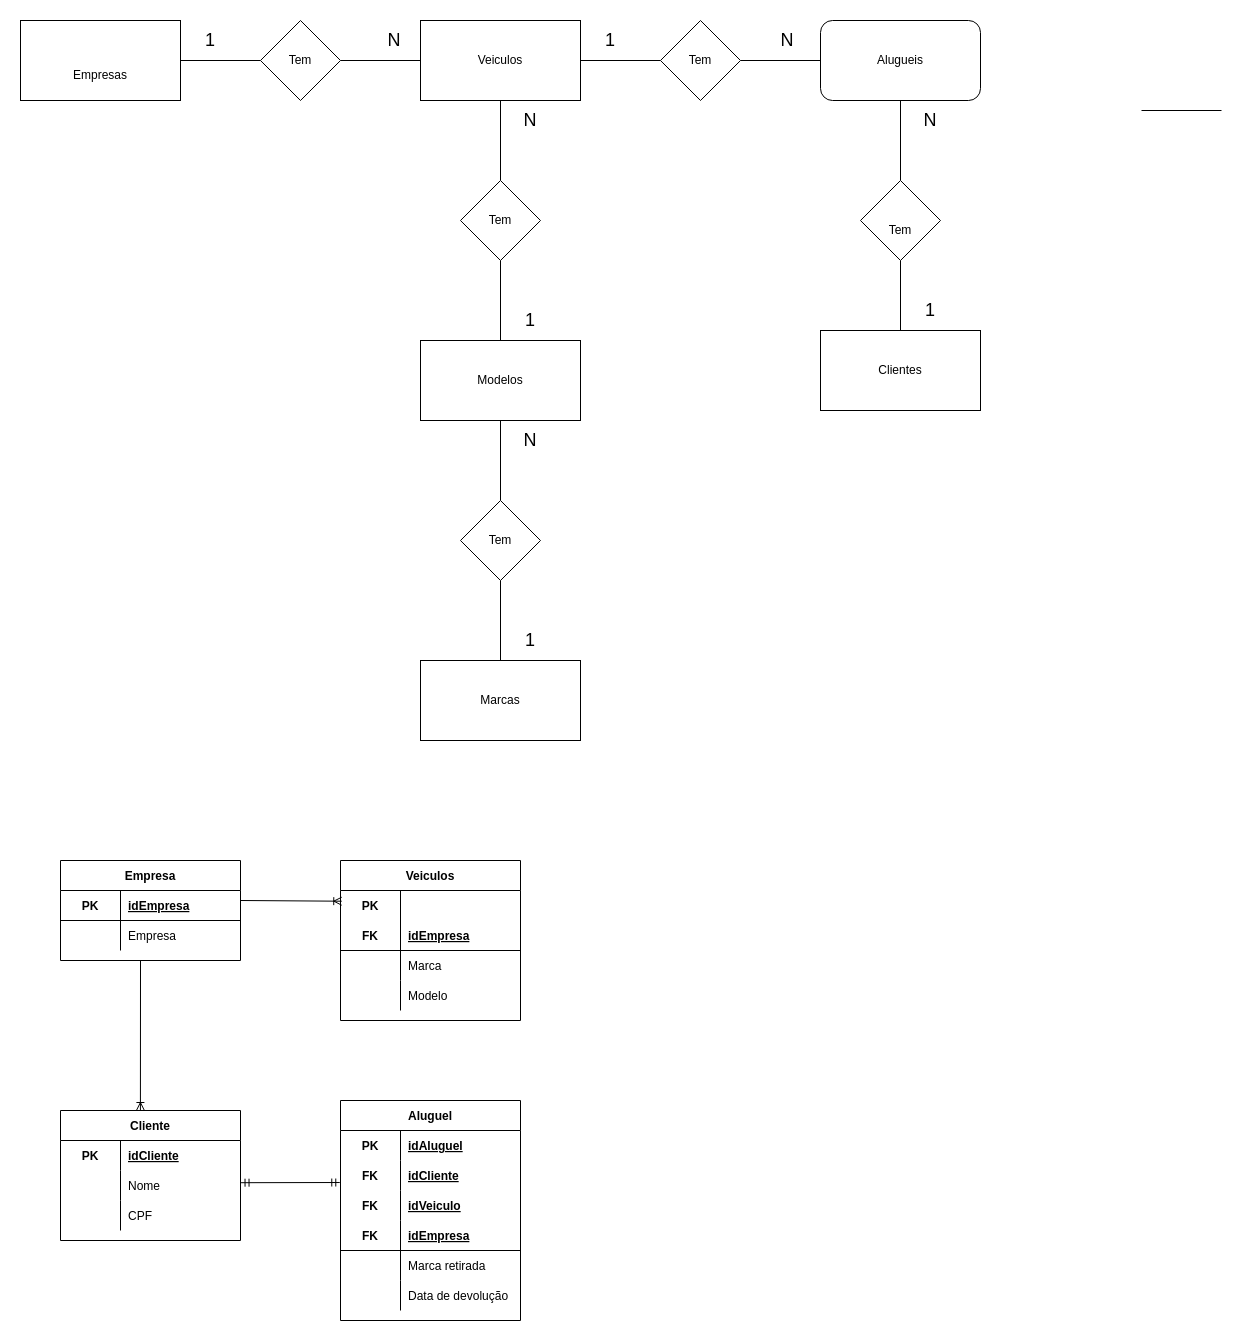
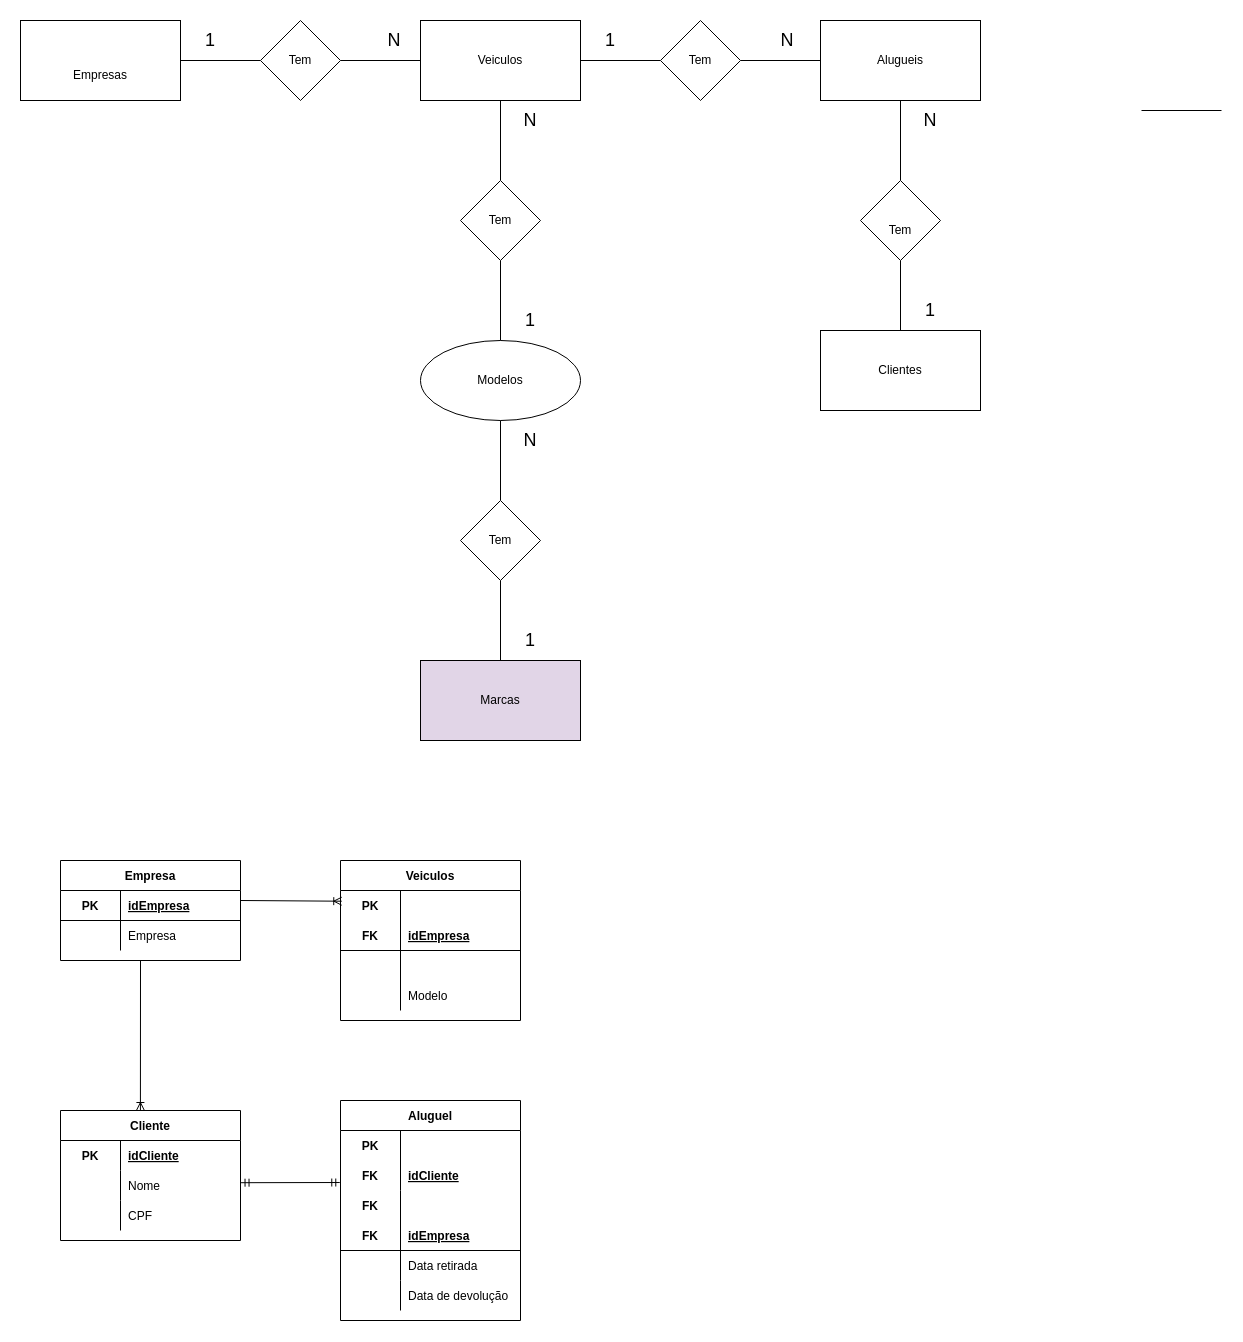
(901, 61) -> (901, 61)
(501, 381) -> (501, 381)
(501, 701) -> (501, 701)
(461, 966) -> none
(461, 1146) -> none
(461, 1206) -> none
(452, 1266) -> (449, 1266)
